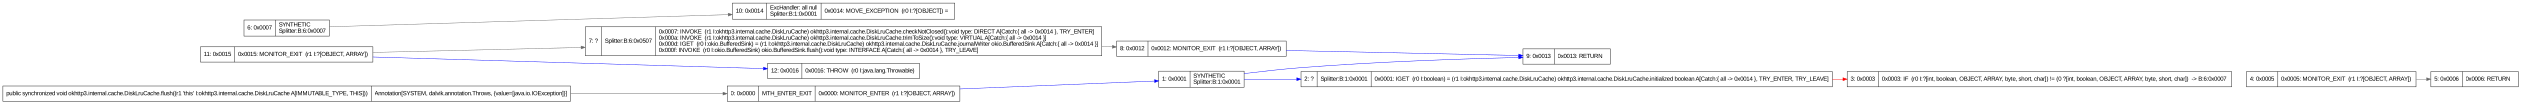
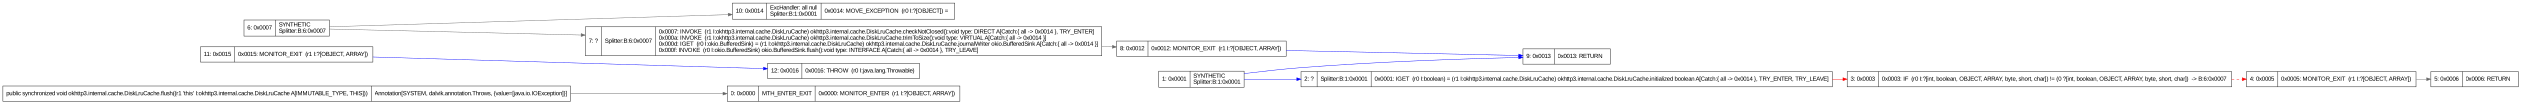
(628, 41) -> (628, 41)
(477, 50) -> (455, 32)
none -> (2237, 79)
(1057, 85) -> none
